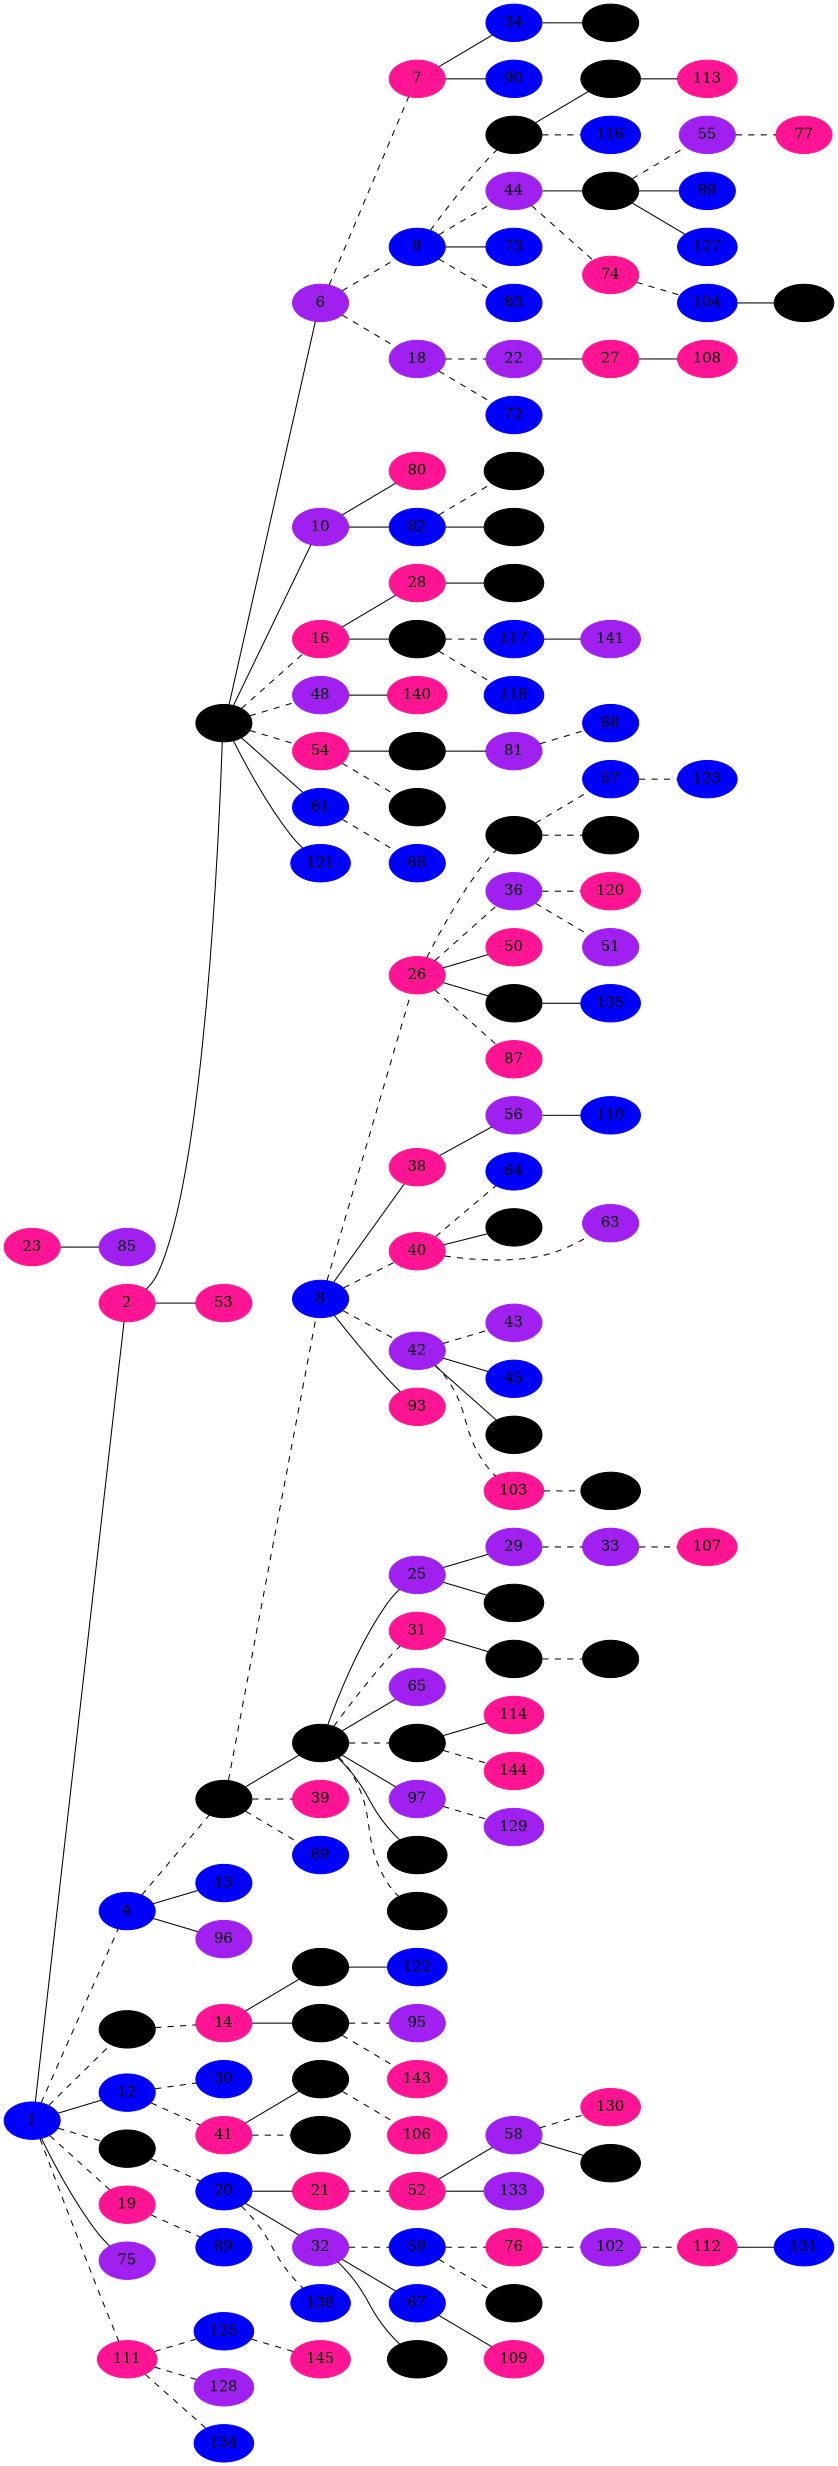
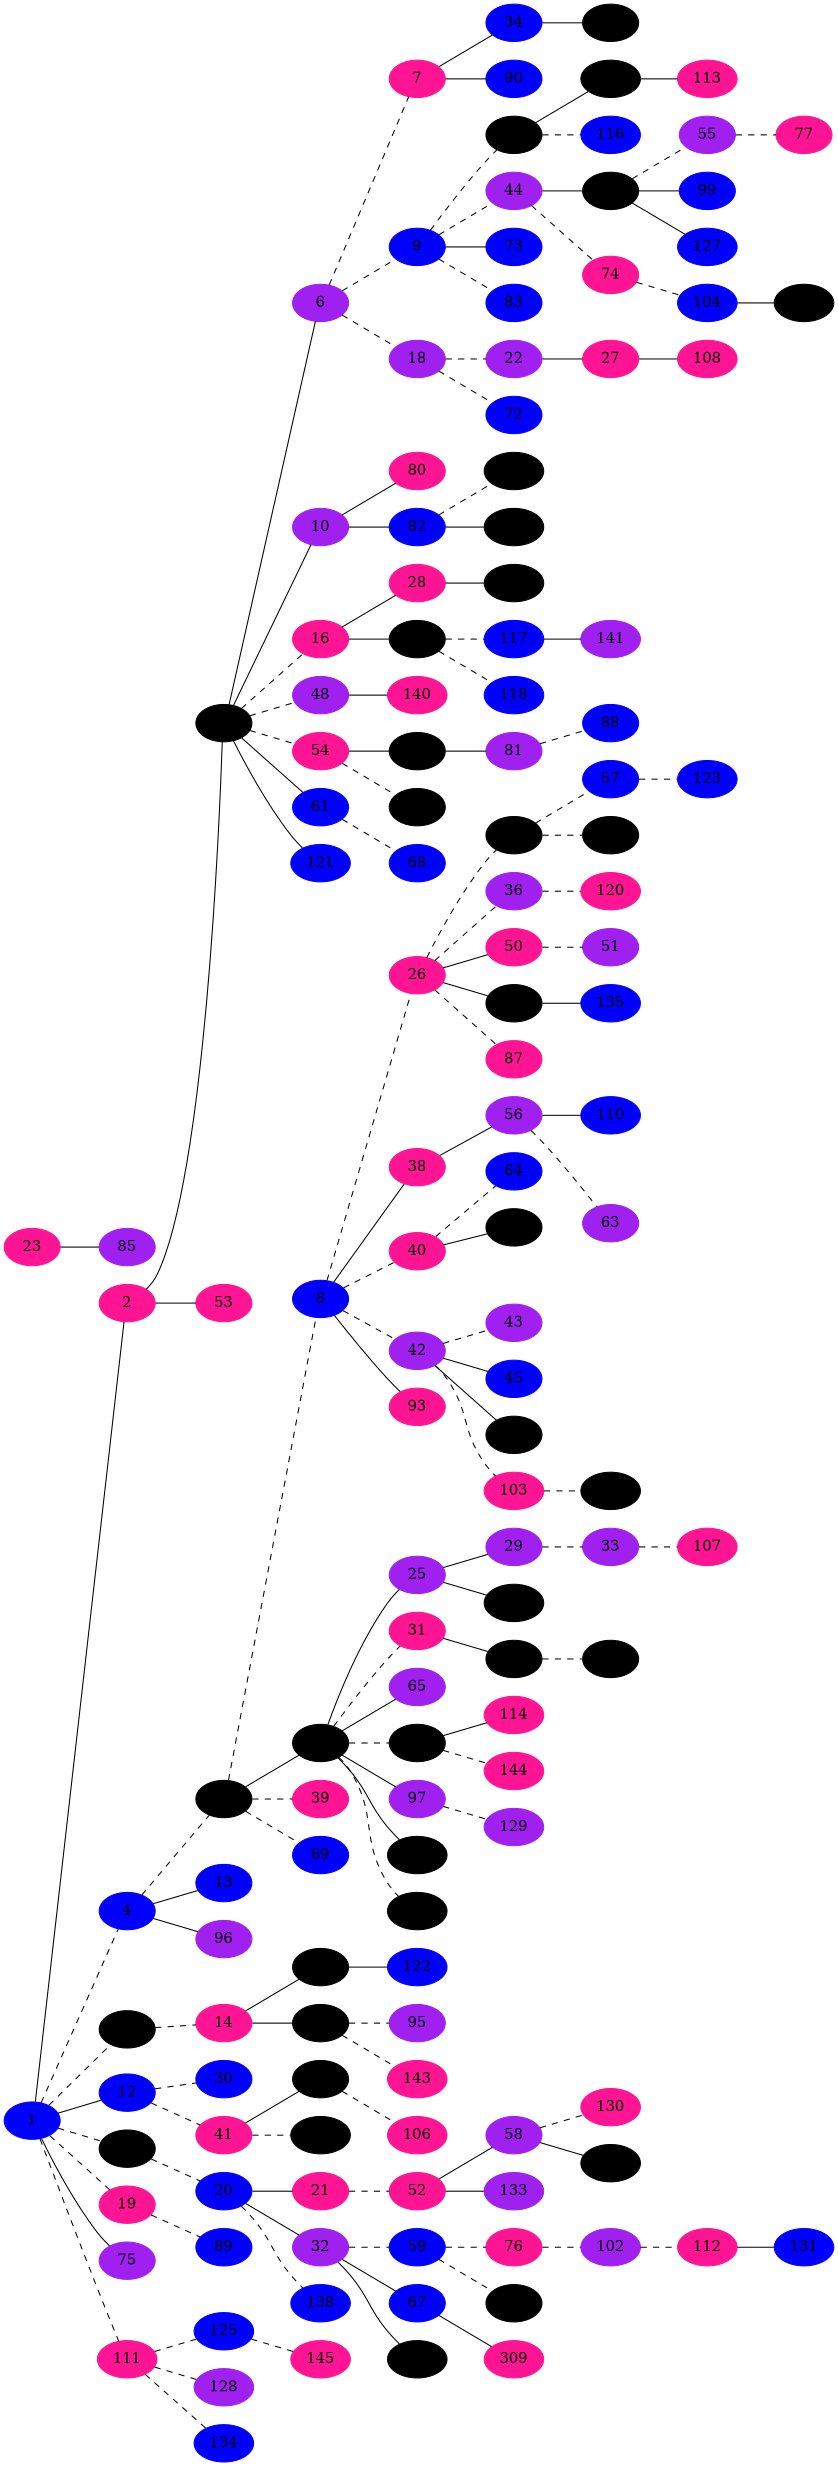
(562, 919) -> (562, 947)
(519, 1259) -> (565, 1168)
(514, 2359) -> (514, 2359)
